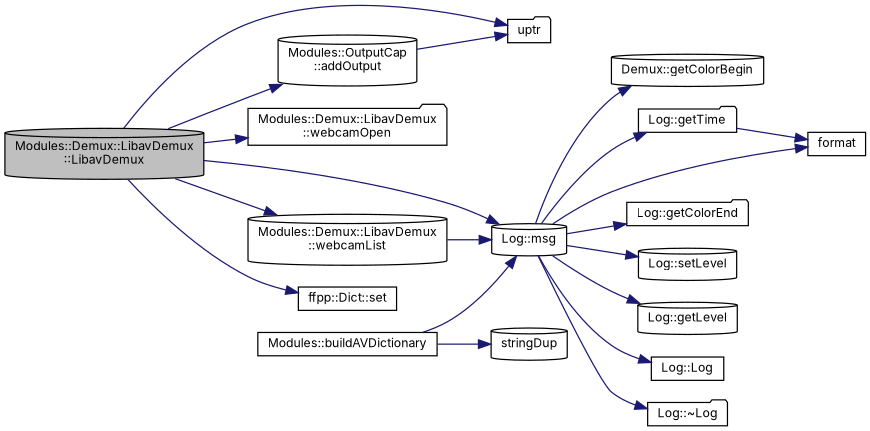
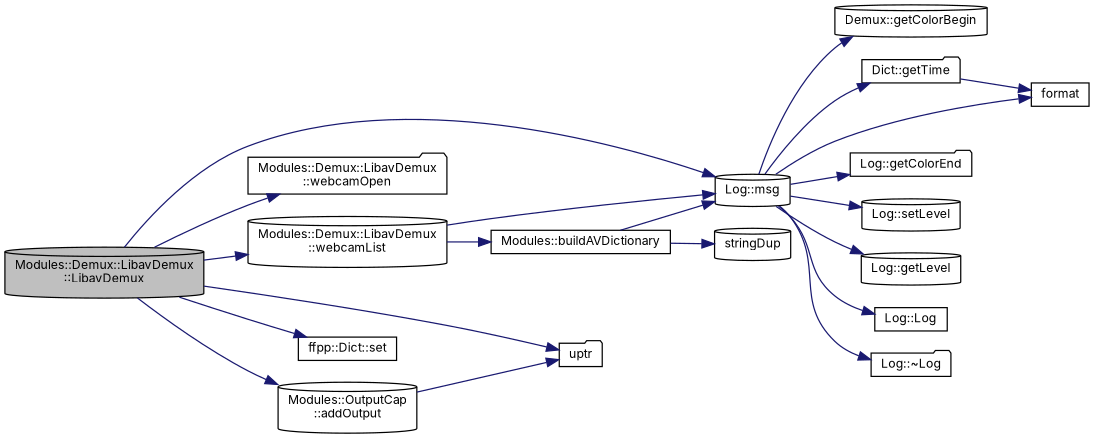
(688, 121) -> (911, 71)
none -> (463, 242)
